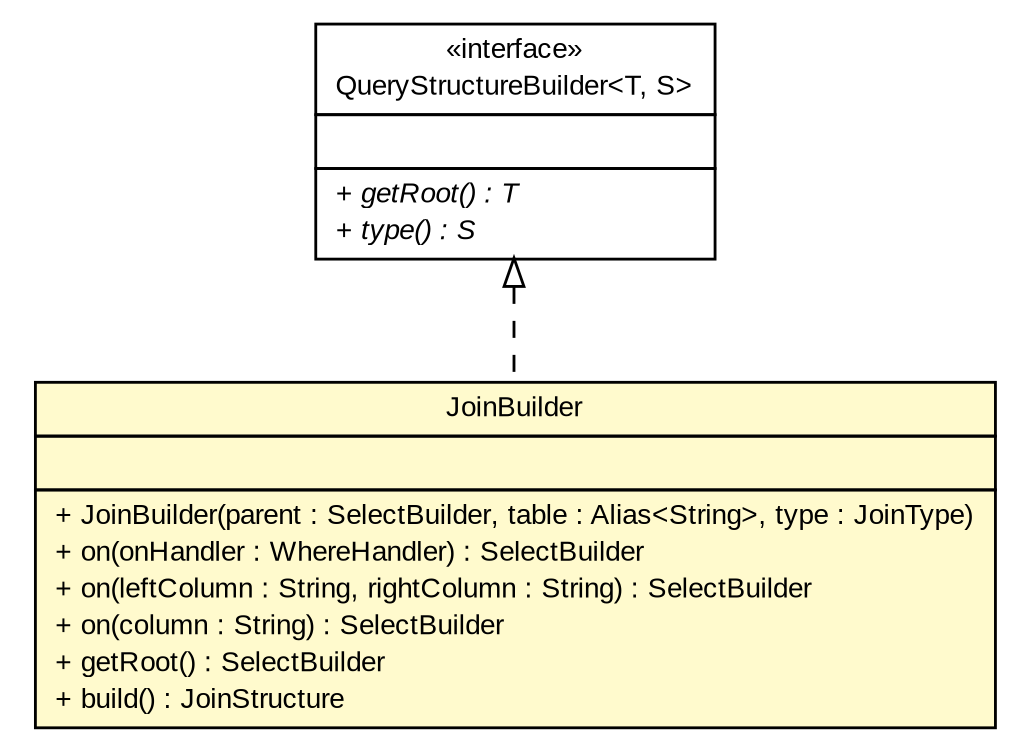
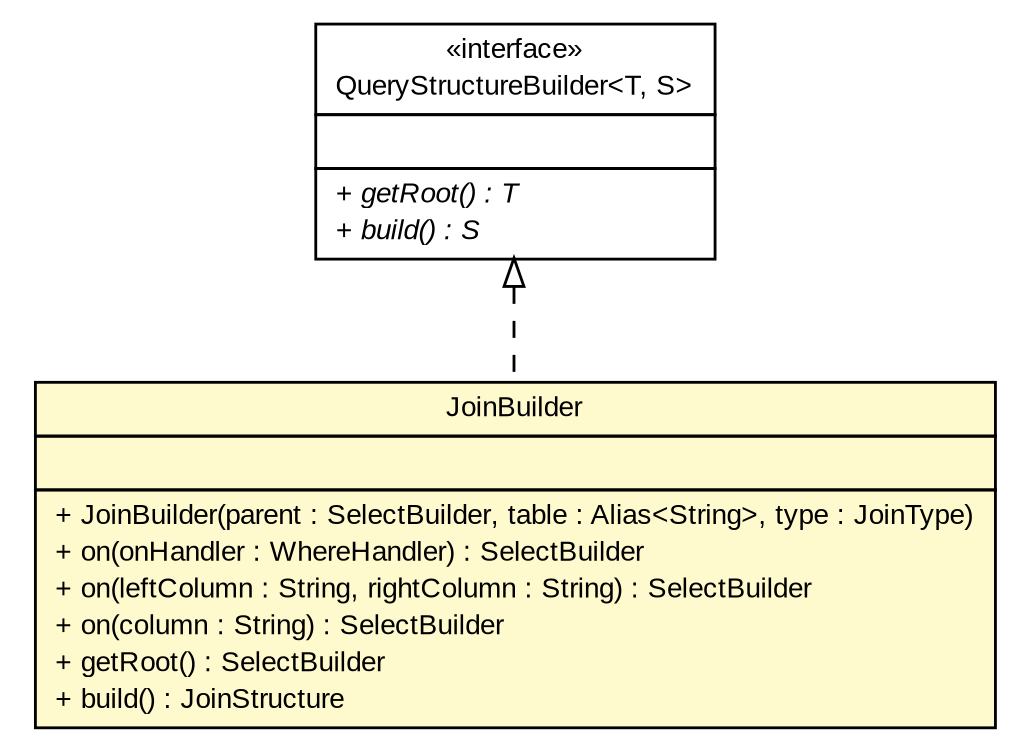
(406, 231) -> (409, 231)
